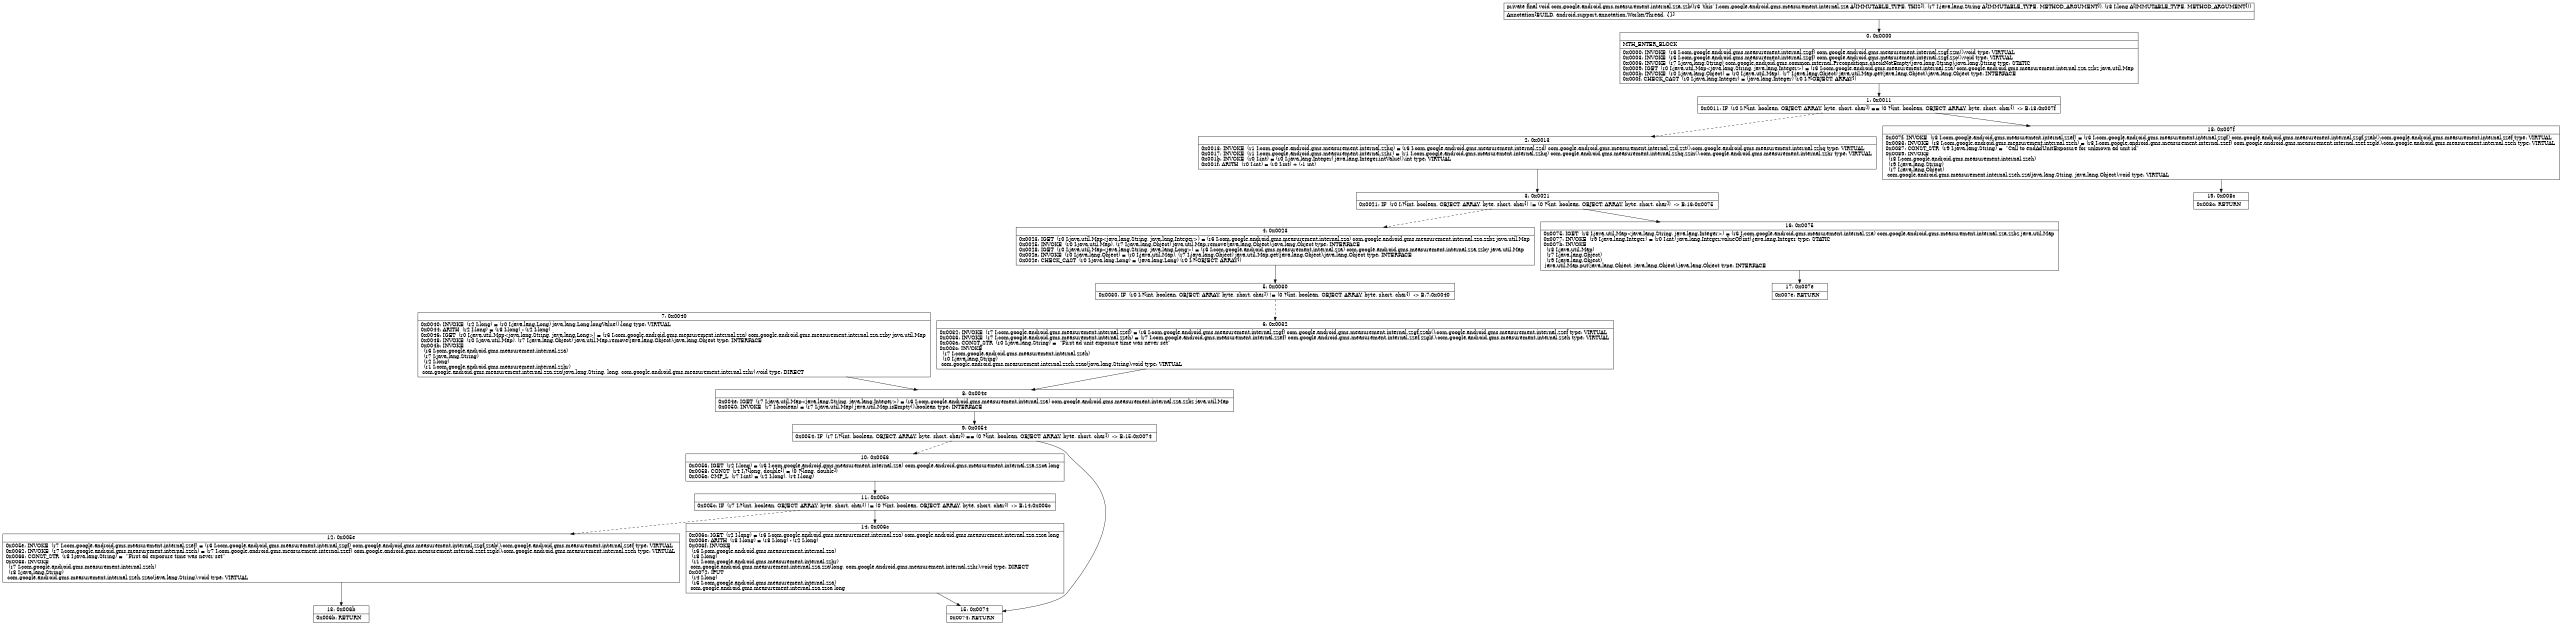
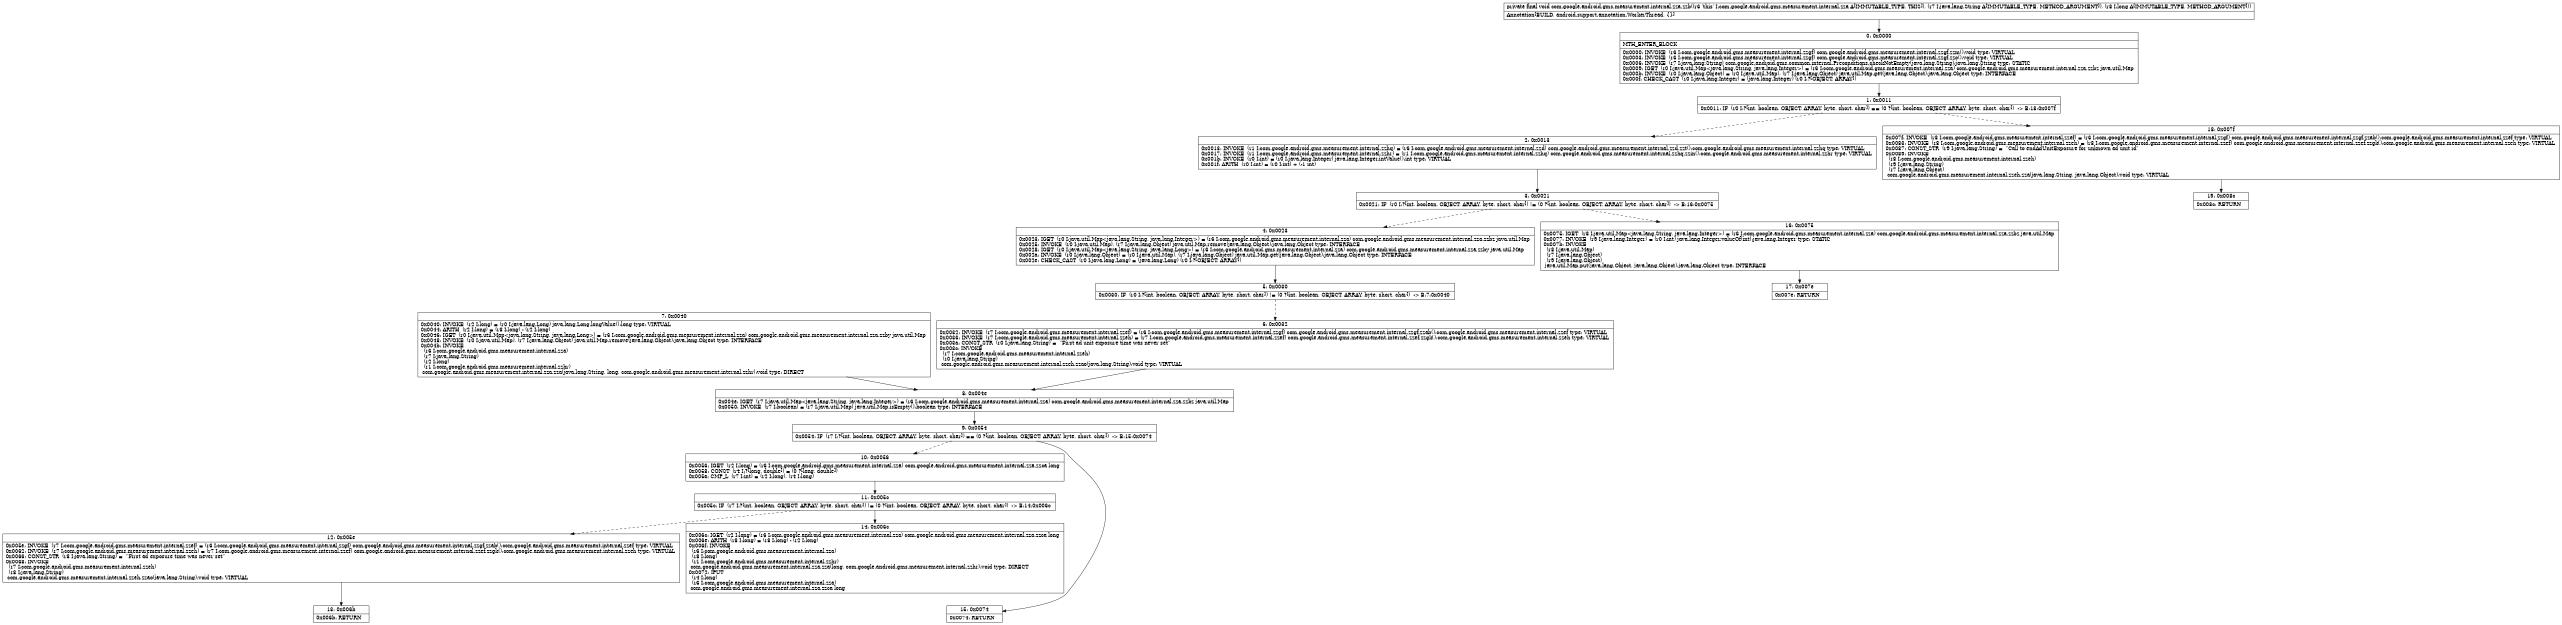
(1981, 119) -> (1981, 119)
(1620, 215) -> (1620, 215)
(947, 599) -> none
